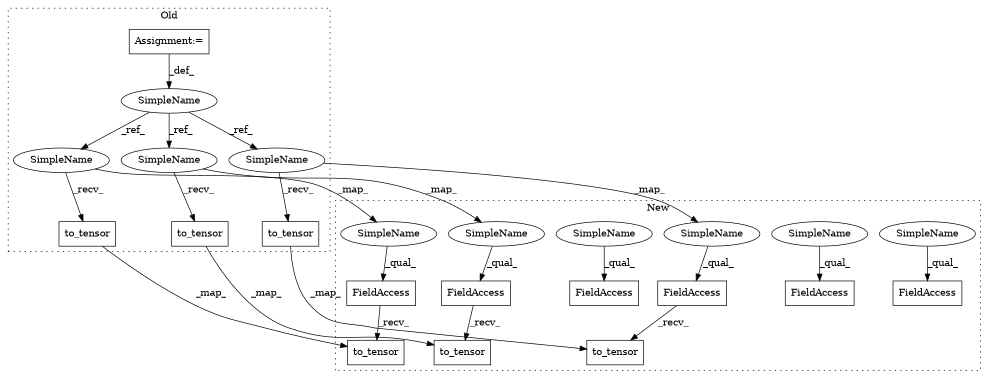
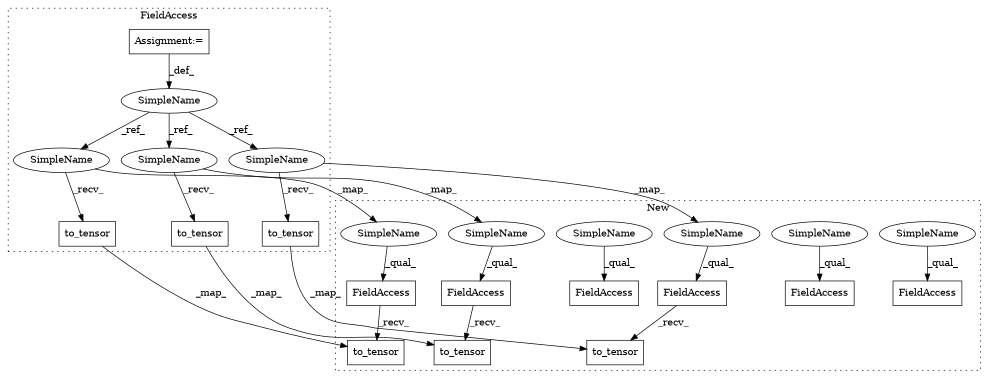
(169, 16) -> (169, 16)
